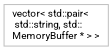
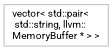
(56, 25) -> (56, 25)
